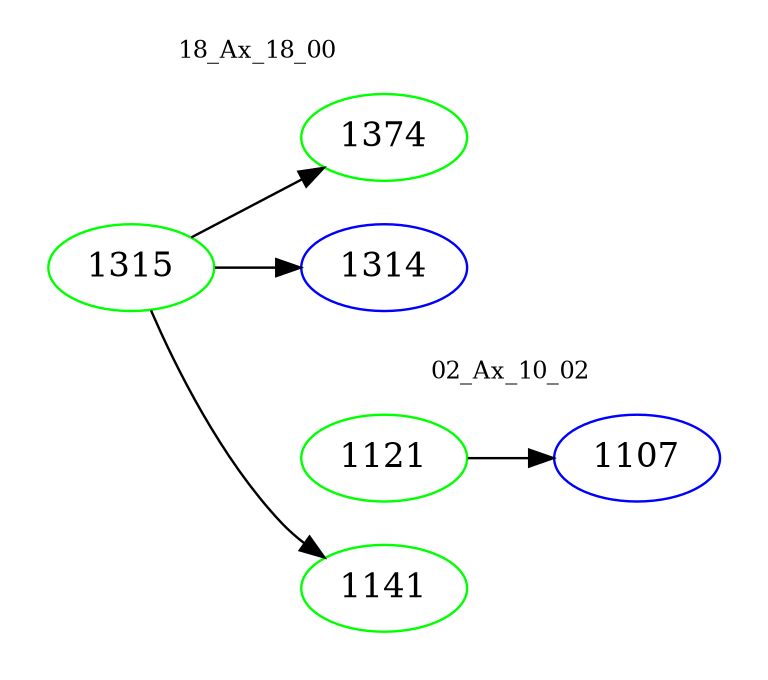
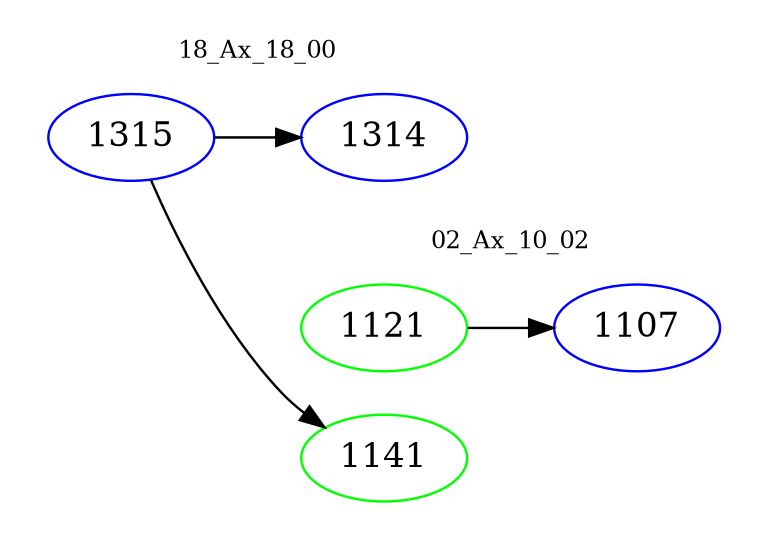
(384, 137) -> none
(131, 268) -> (131, 137)
